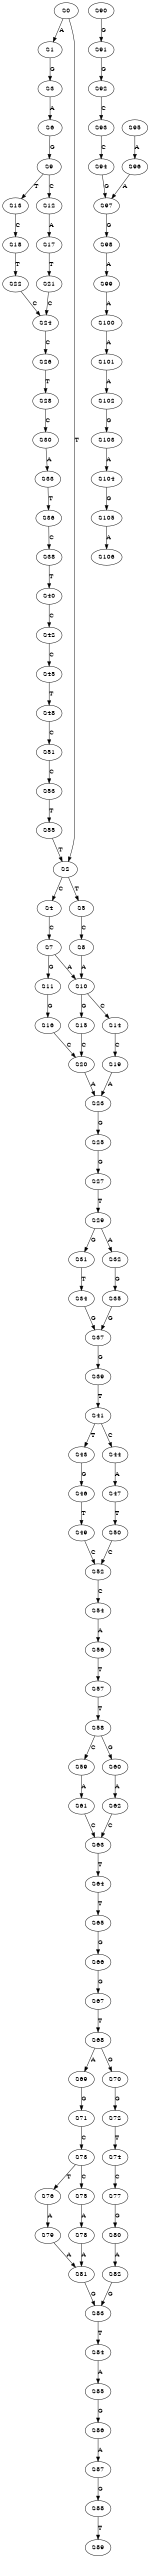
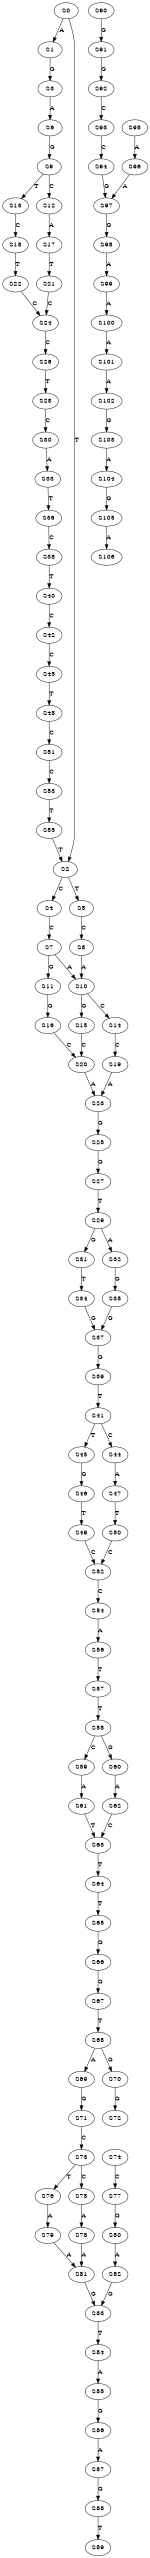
(93, 1826) -> (93, 1826)
(115, 2136) -> none
